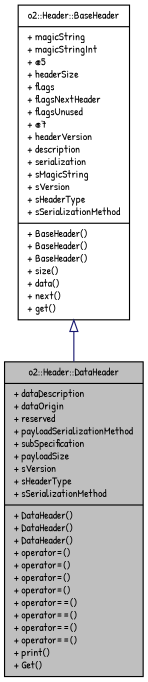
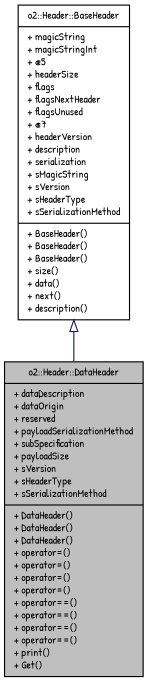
(42, 308) -> (58, 308)
